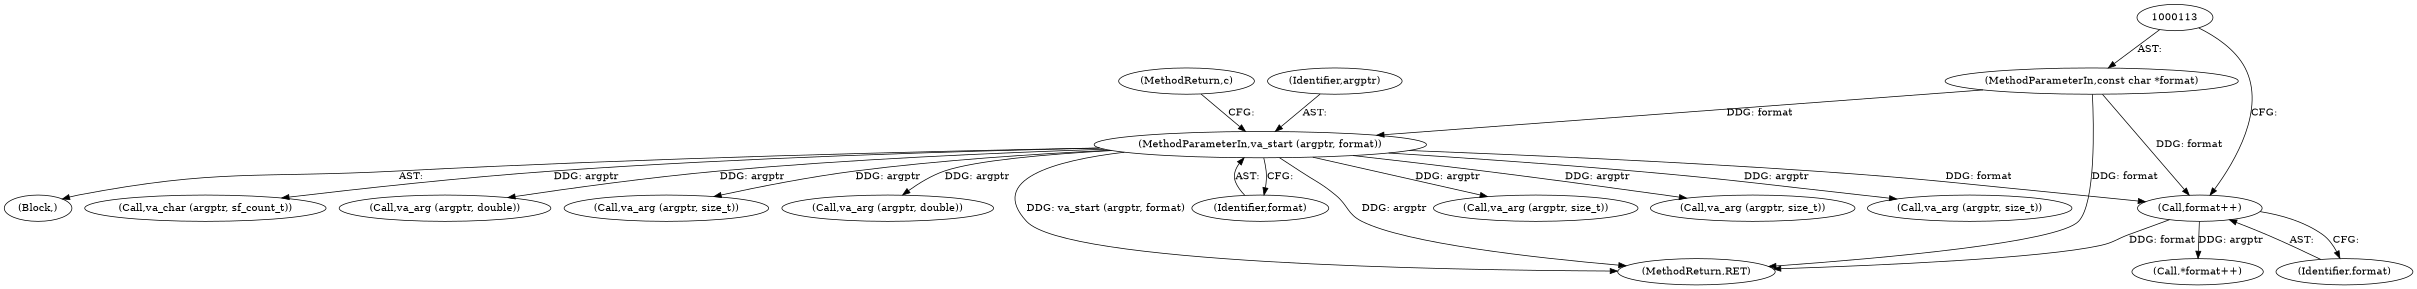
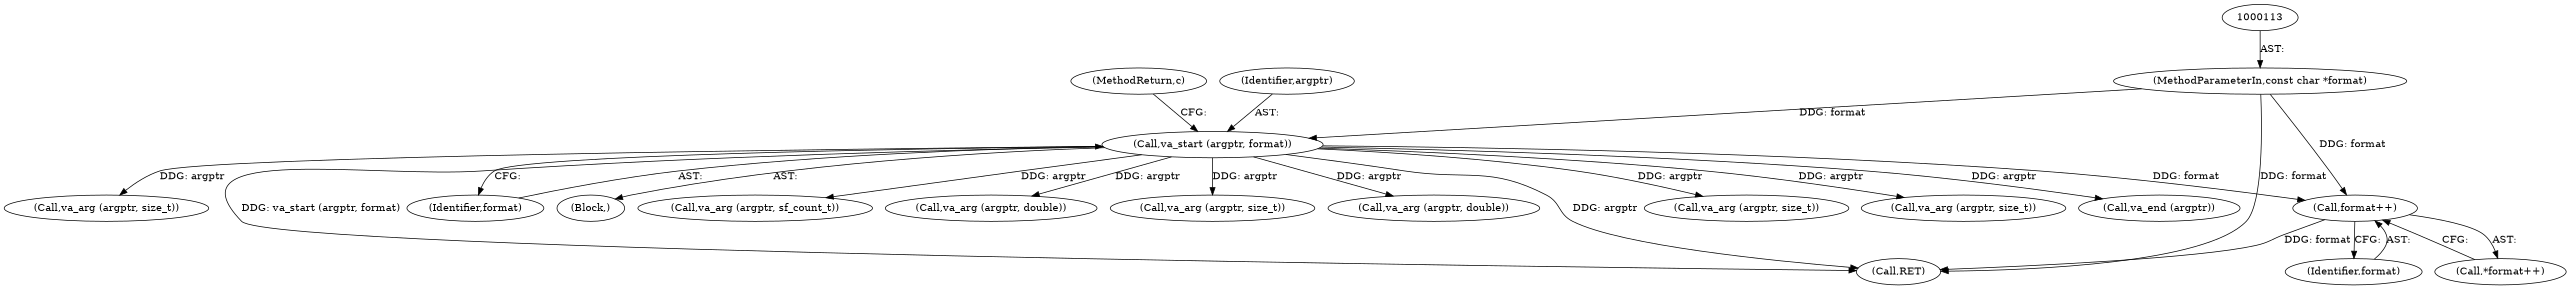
(2252, 101) -> (2432, 241)
(1260, 145) -> (1213, 145)
(205, 208) -> (755, 208)
none -> (2159, 208)
(2231, 240) -> (2506, 240)
(1696, 272) -> (1898, 272)
